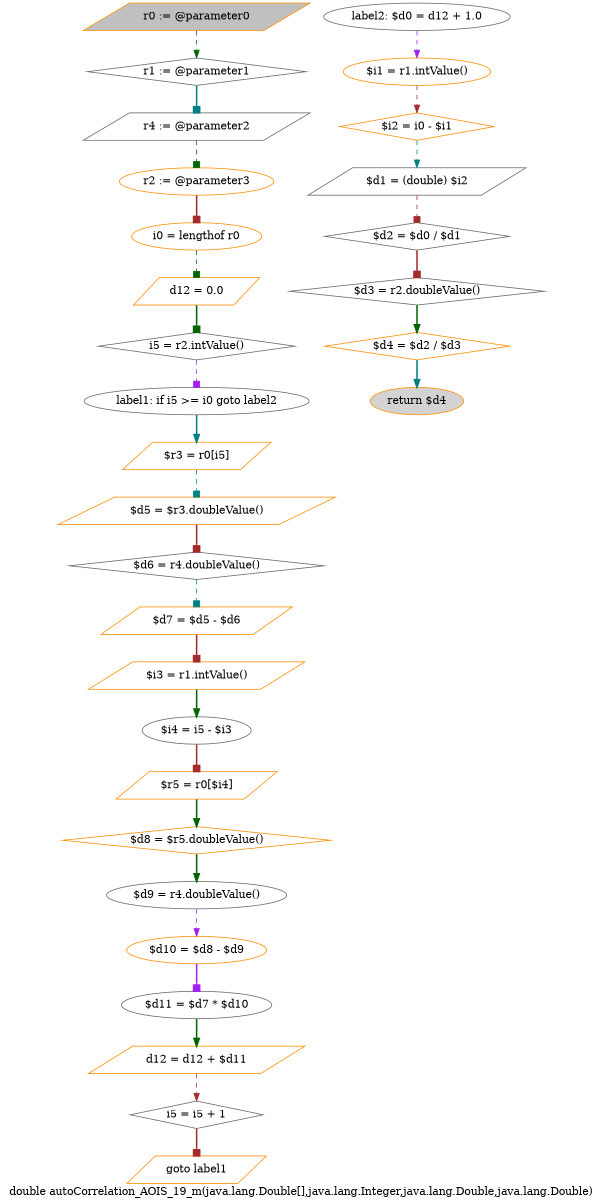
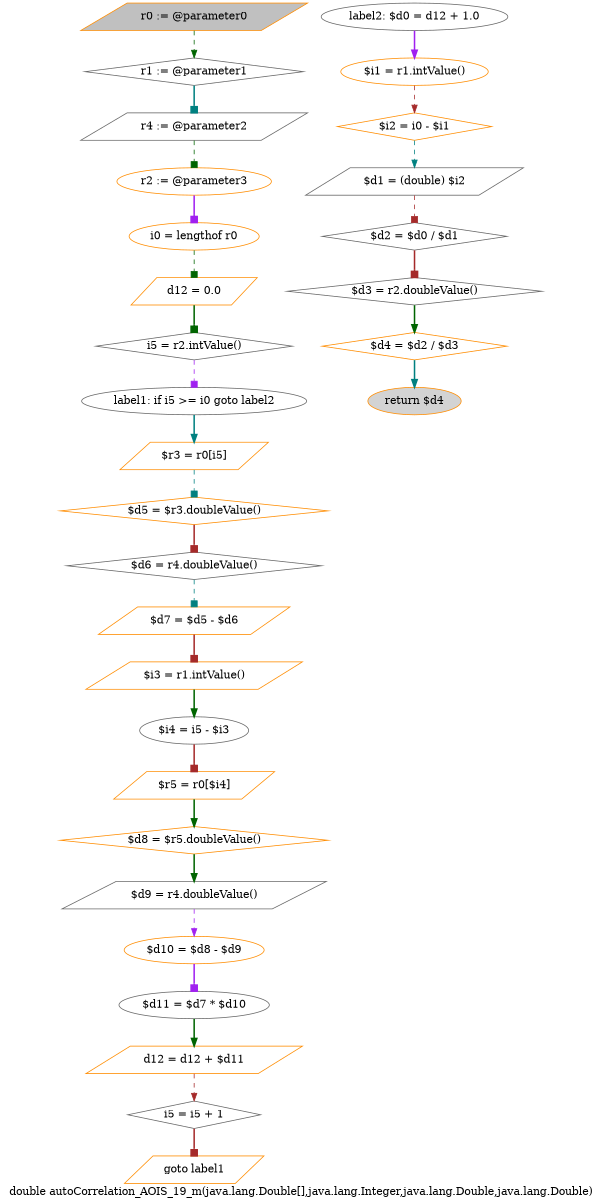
(417, 40) -> (415, 40)
(197, 205) -> (194, 205)
(197, 511) -> (194, 511)
(197, 895) -> (194, 895)
